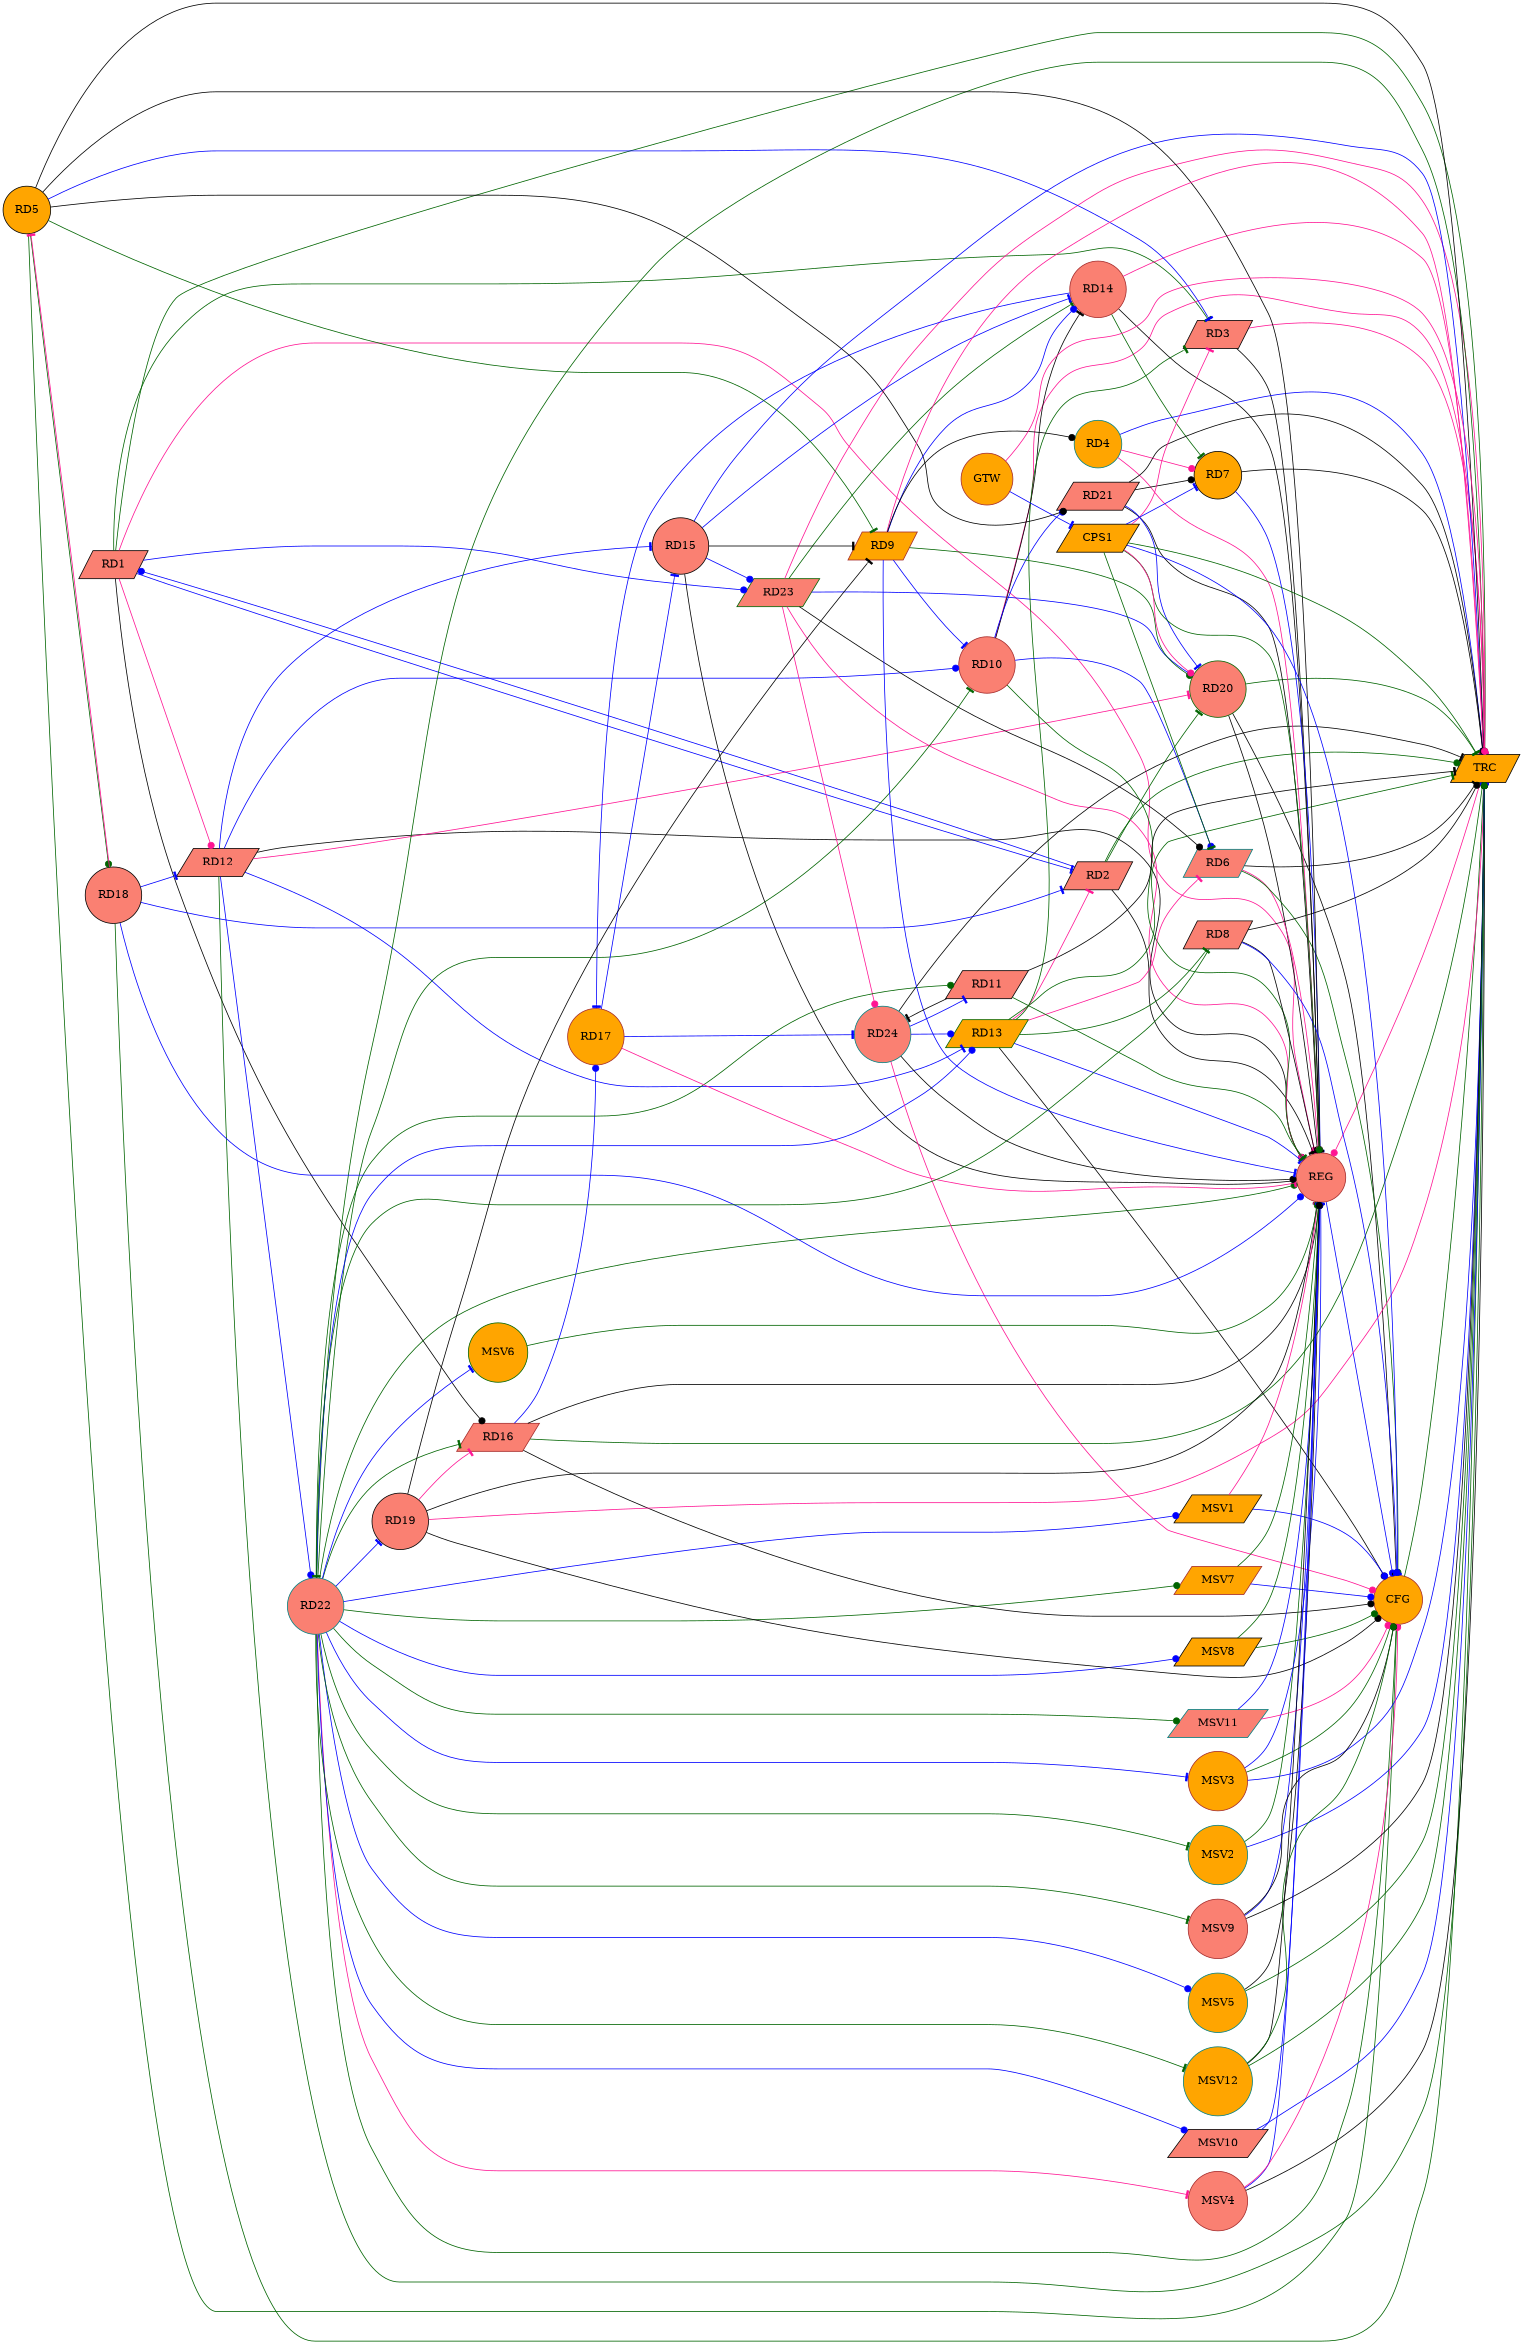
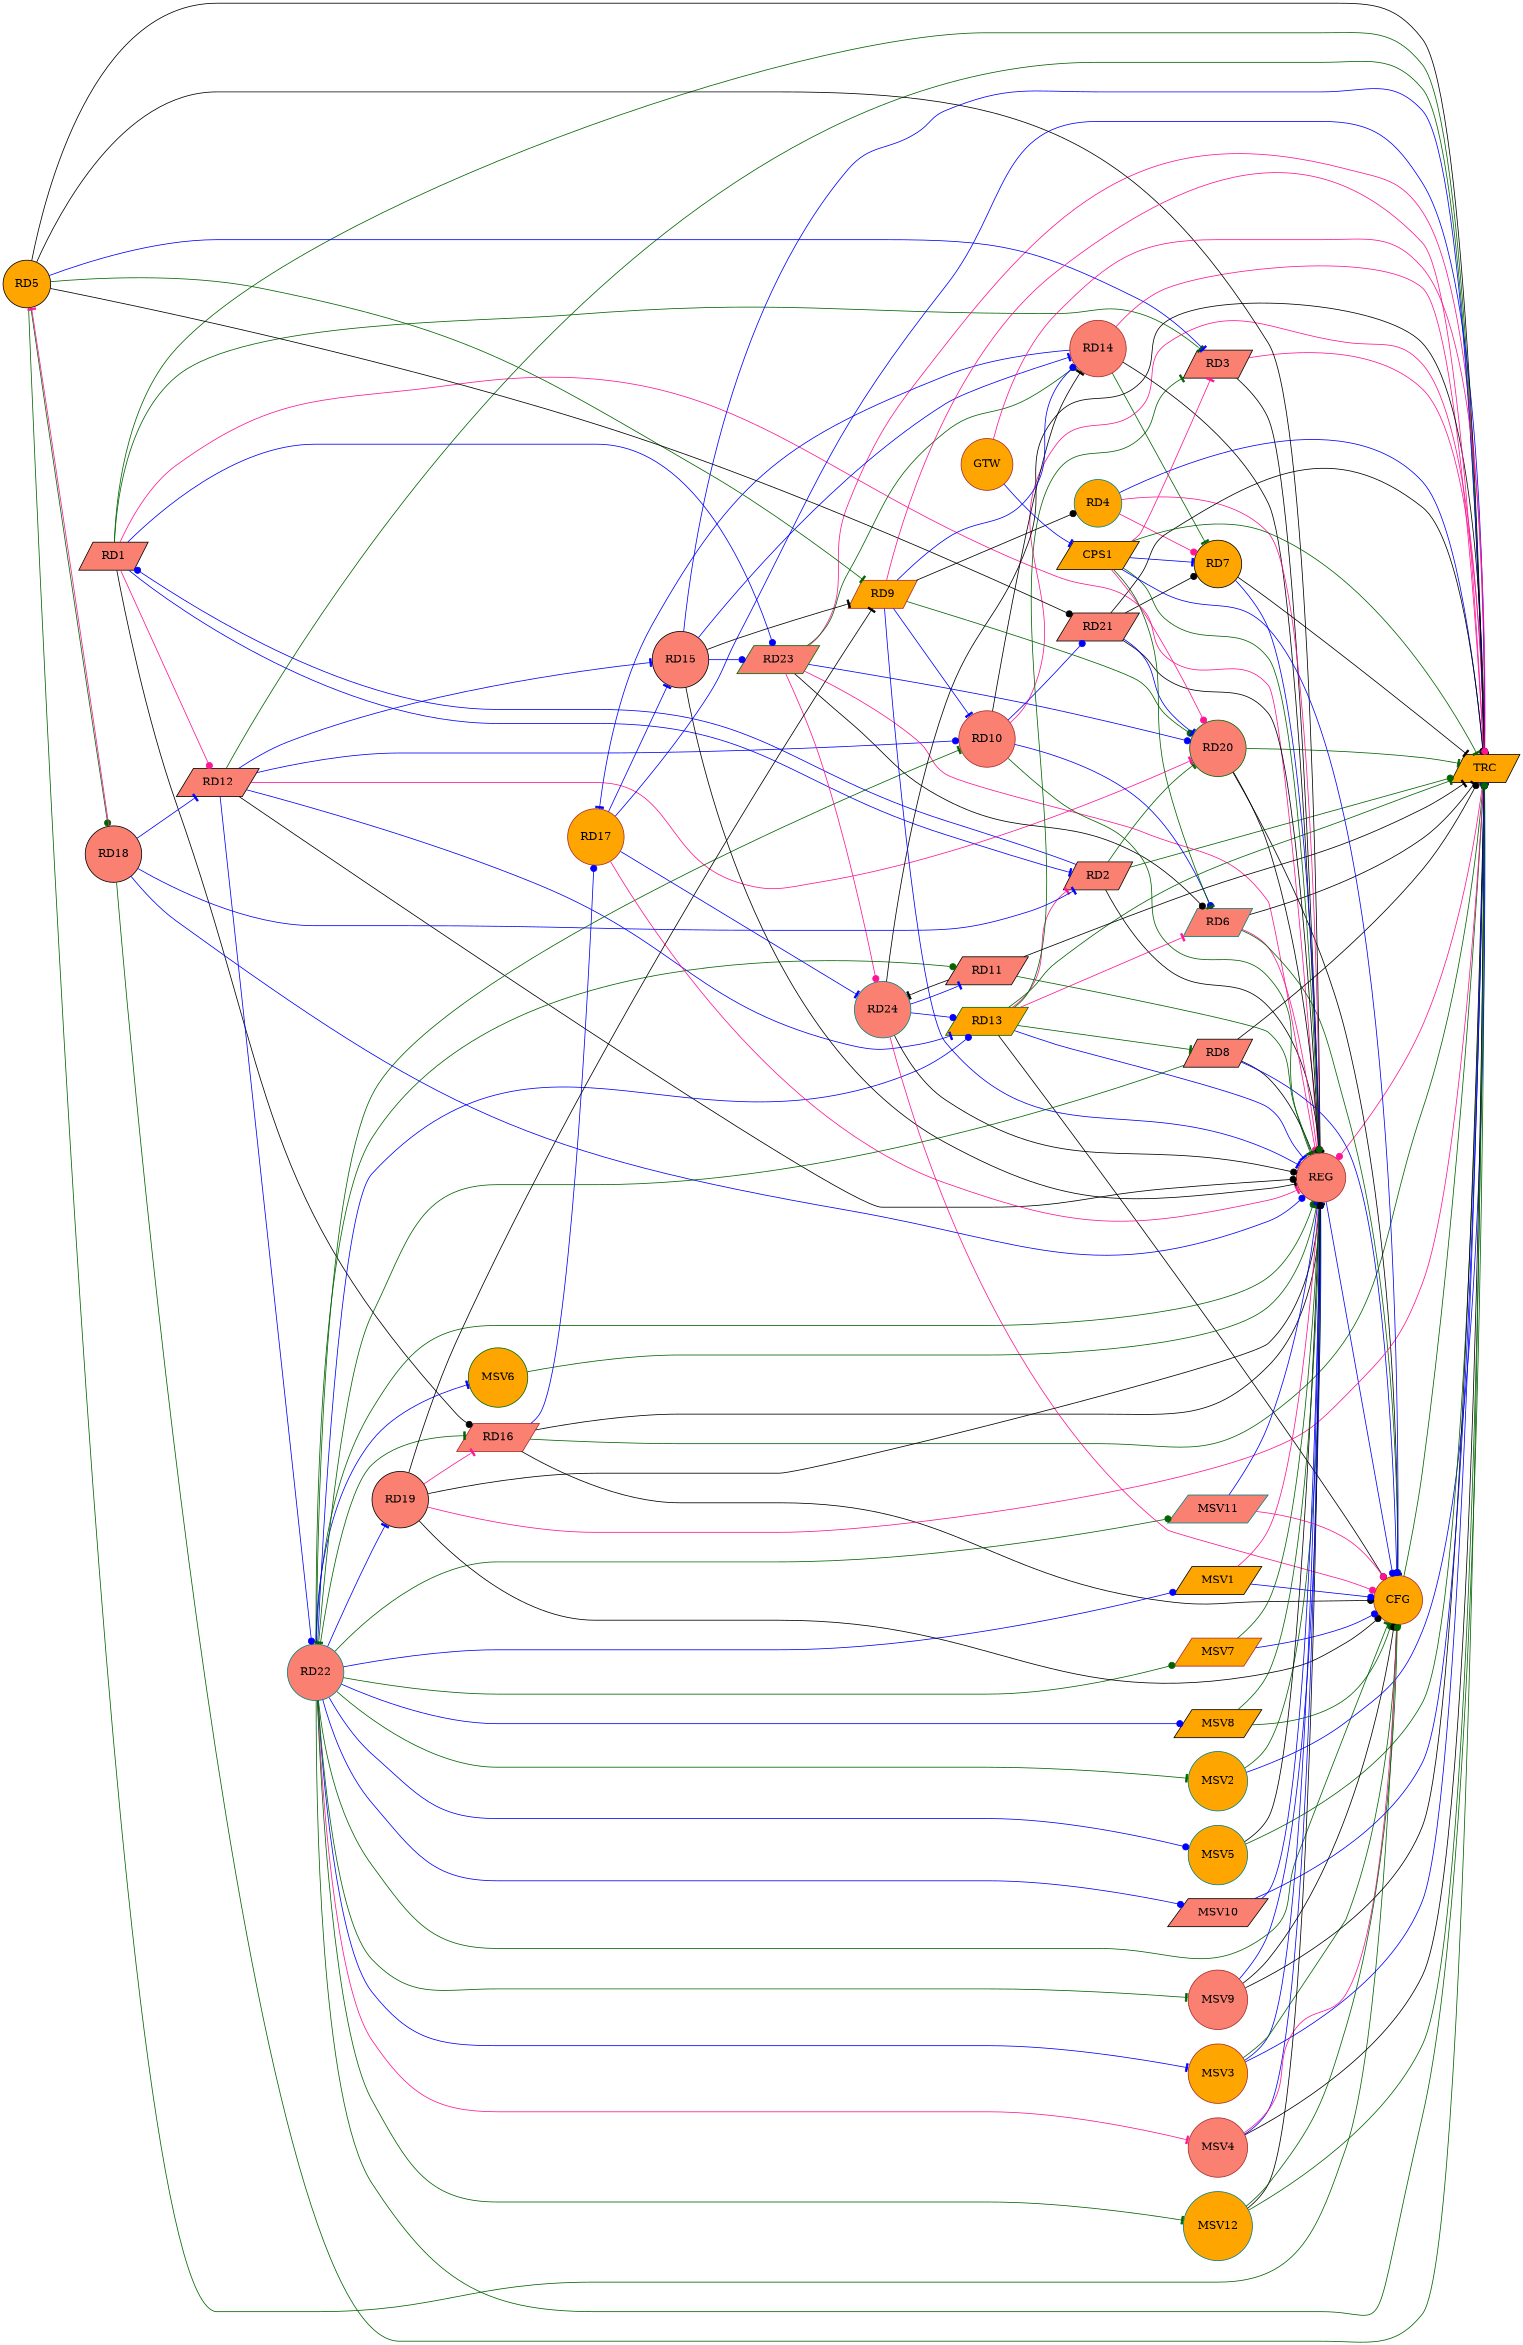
none -> (1126, 121)
